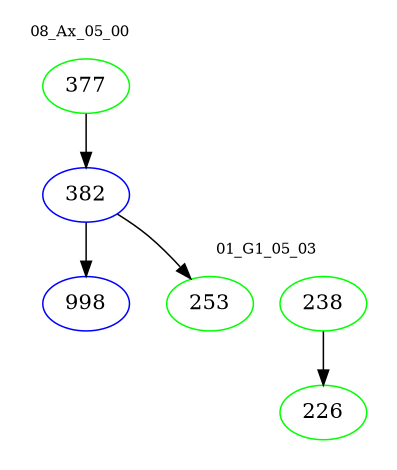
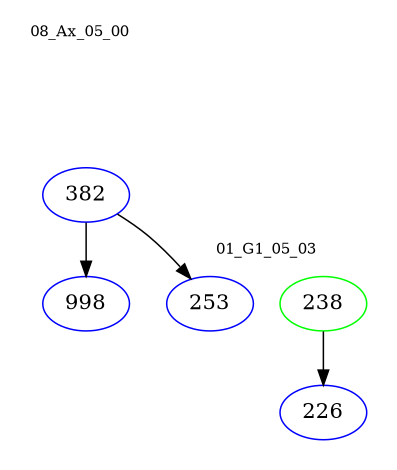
(86, 86) -> none
(210, 304) -> (210, 304)
(323, 413) -> (323, 413)
